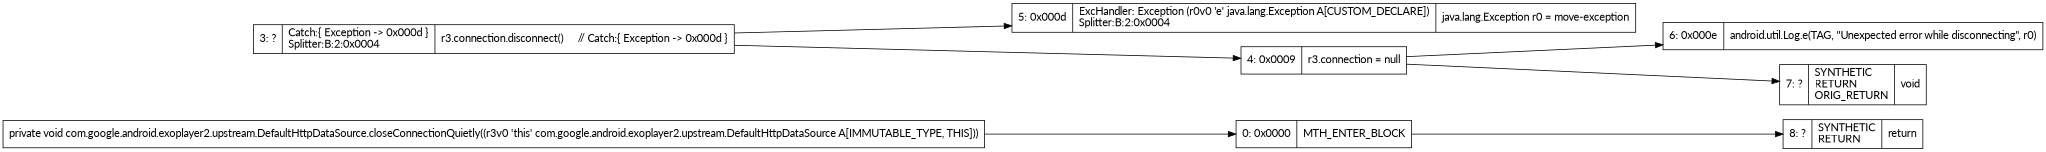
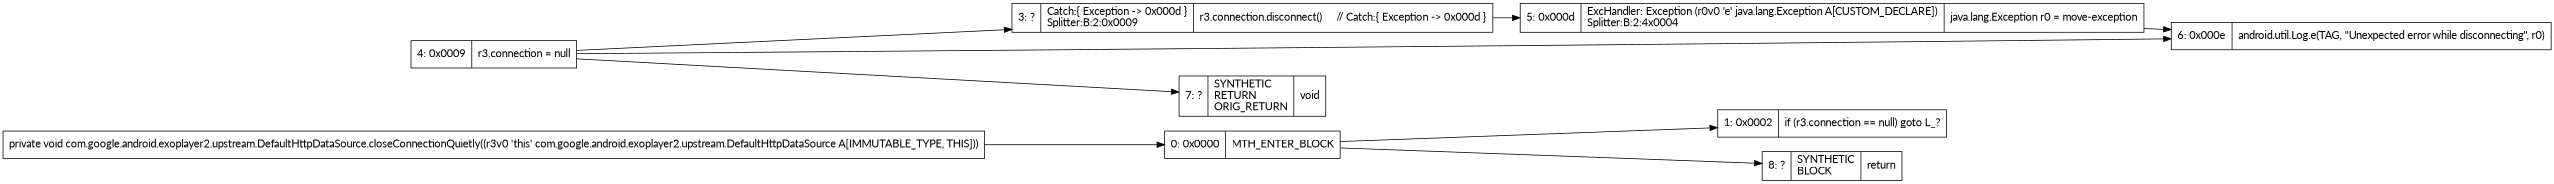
(1125, 23) -> (1633, 23)
none -> (2154, 29)
(334, 44) -> (1093, 23)
(984, 52) -> (790, 40)
none -> (1832, 123)
(1839, 139) -> (1815, 171)
